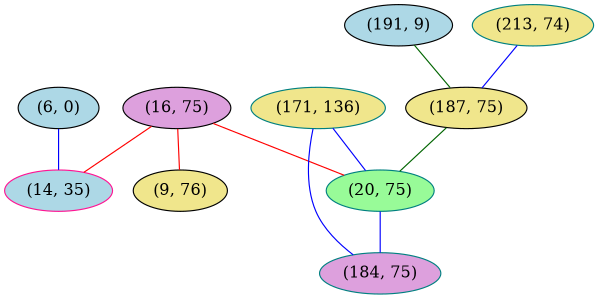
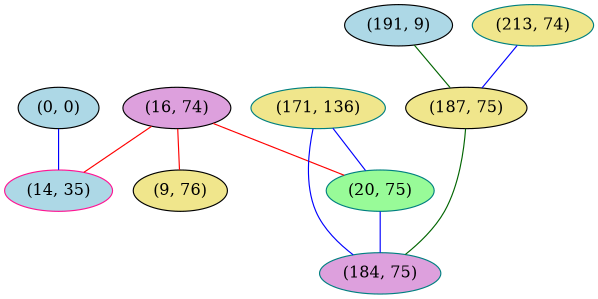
(59, 108) -> (59, 108)
(177, 108) -> (177, 108)
(423, 150) -> (450, 199)
